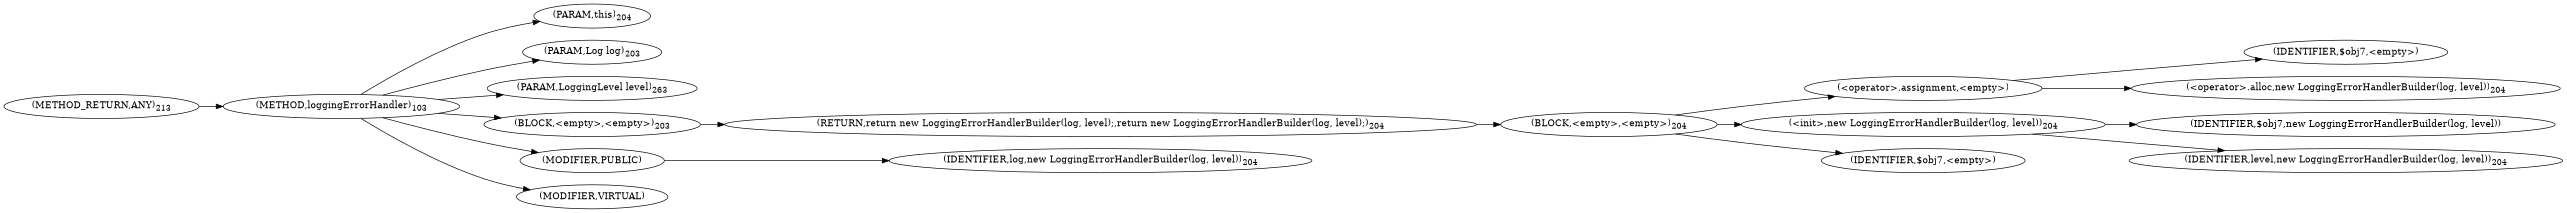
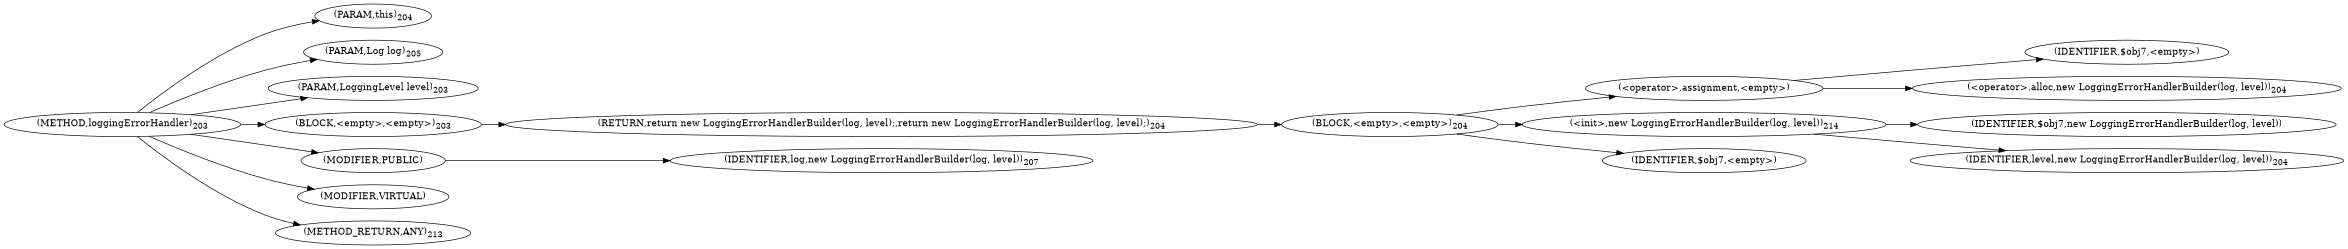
(633, 51) -> (414, 51)
(660, 87) -> (441, 87)
(419, 105) -> (200, 124)
(208, 106) -> (211, 188)
(2050, 124) -> (1831, 124)
(1250, 160) -> (1031, 160)
